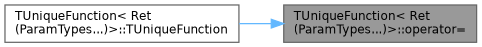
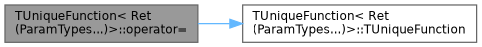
(255, 24) -> (214, 24)
